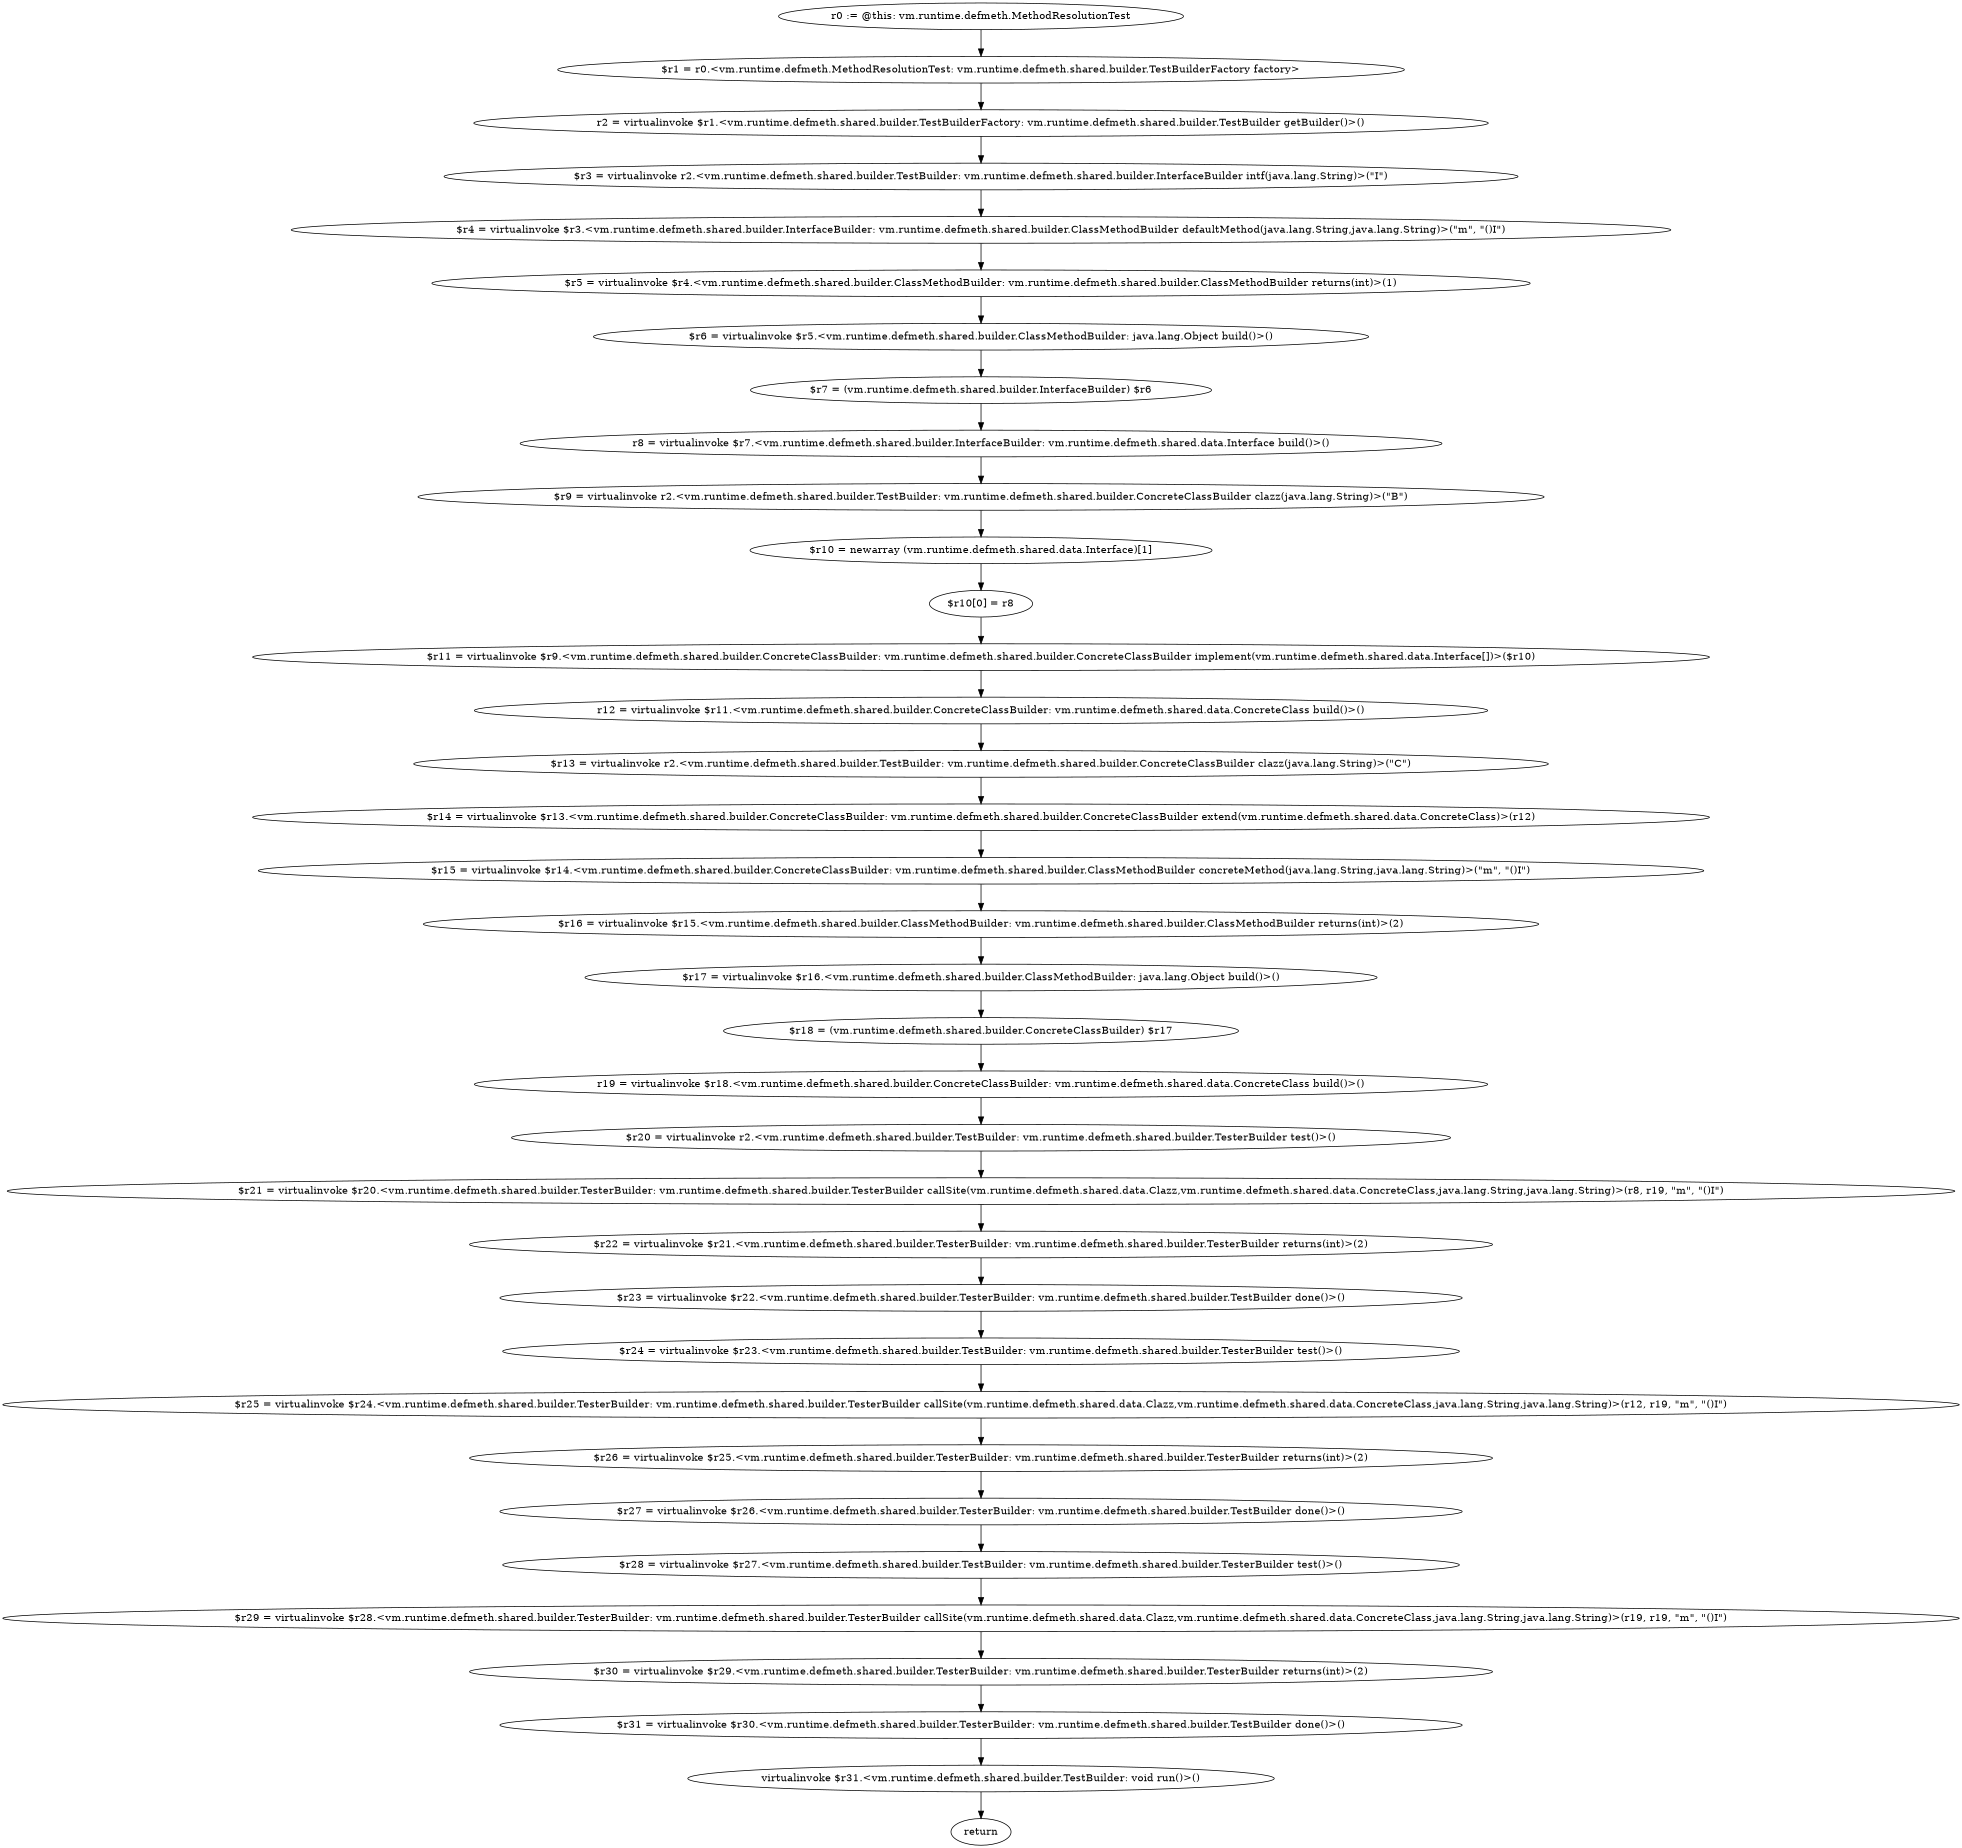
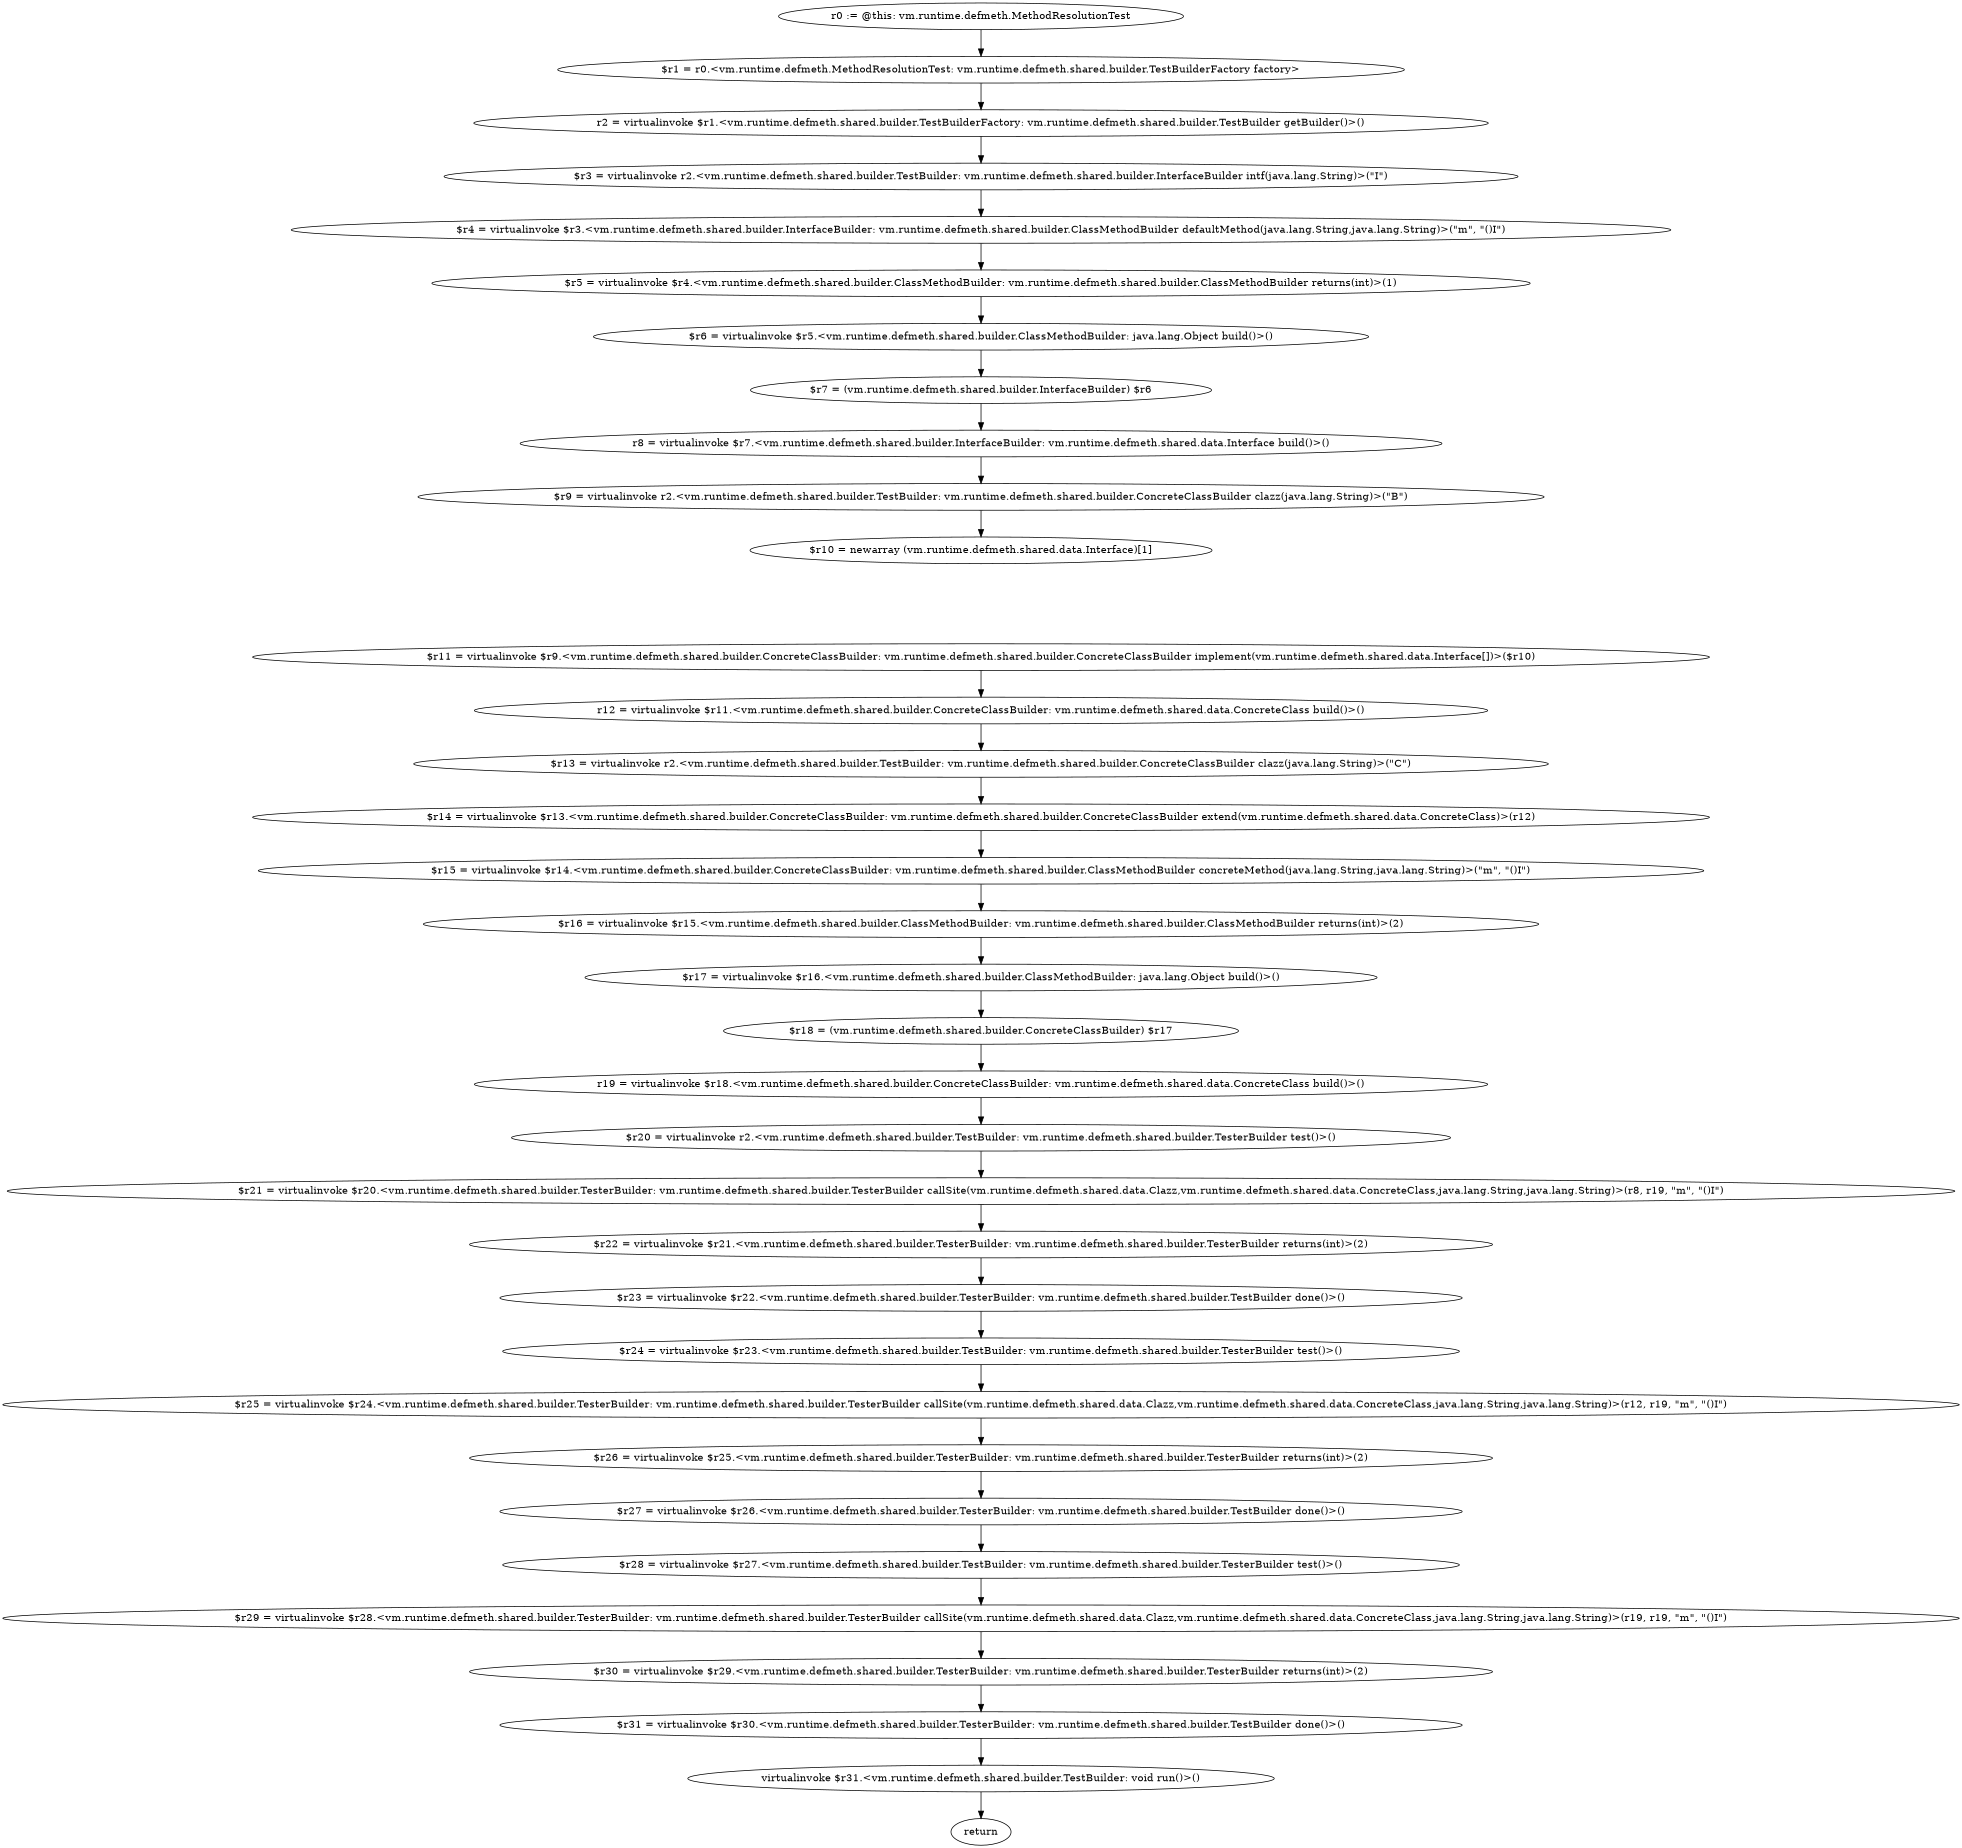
(981, 604) -> none
